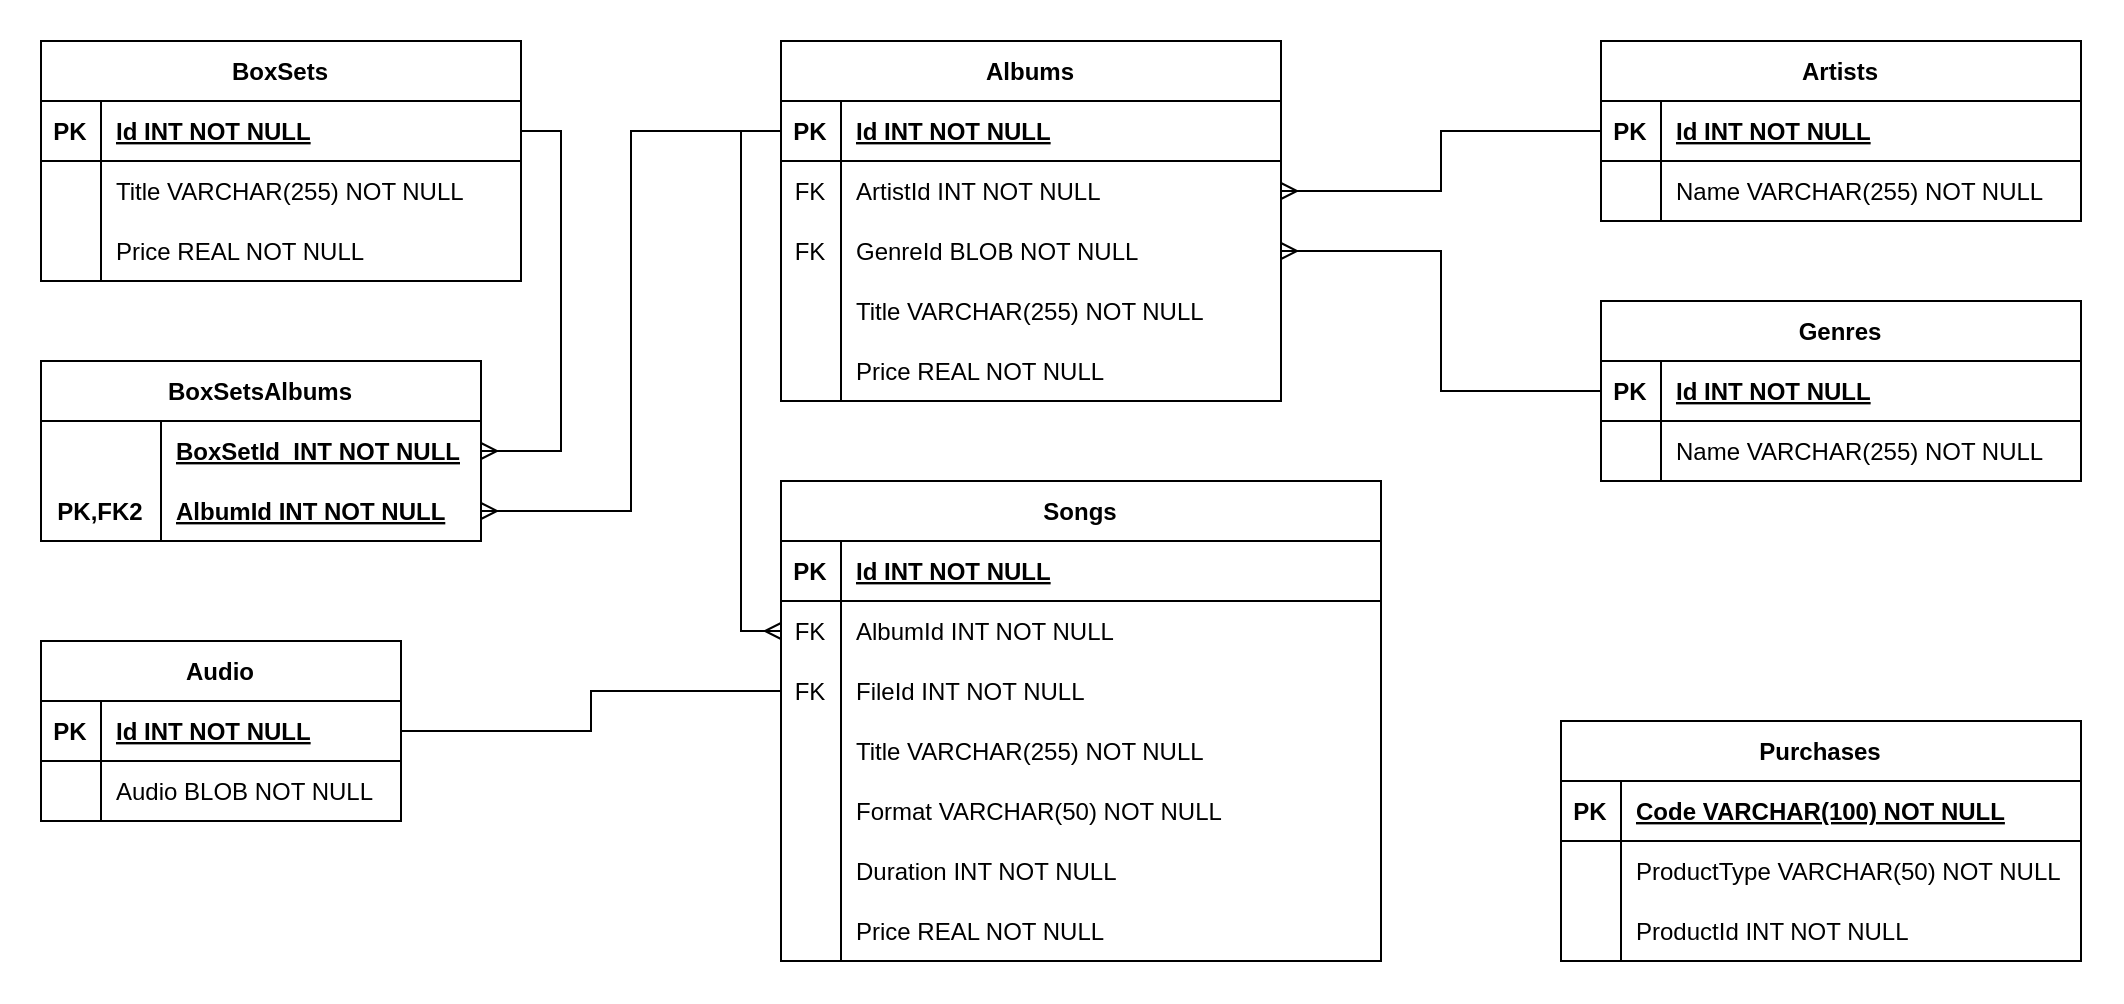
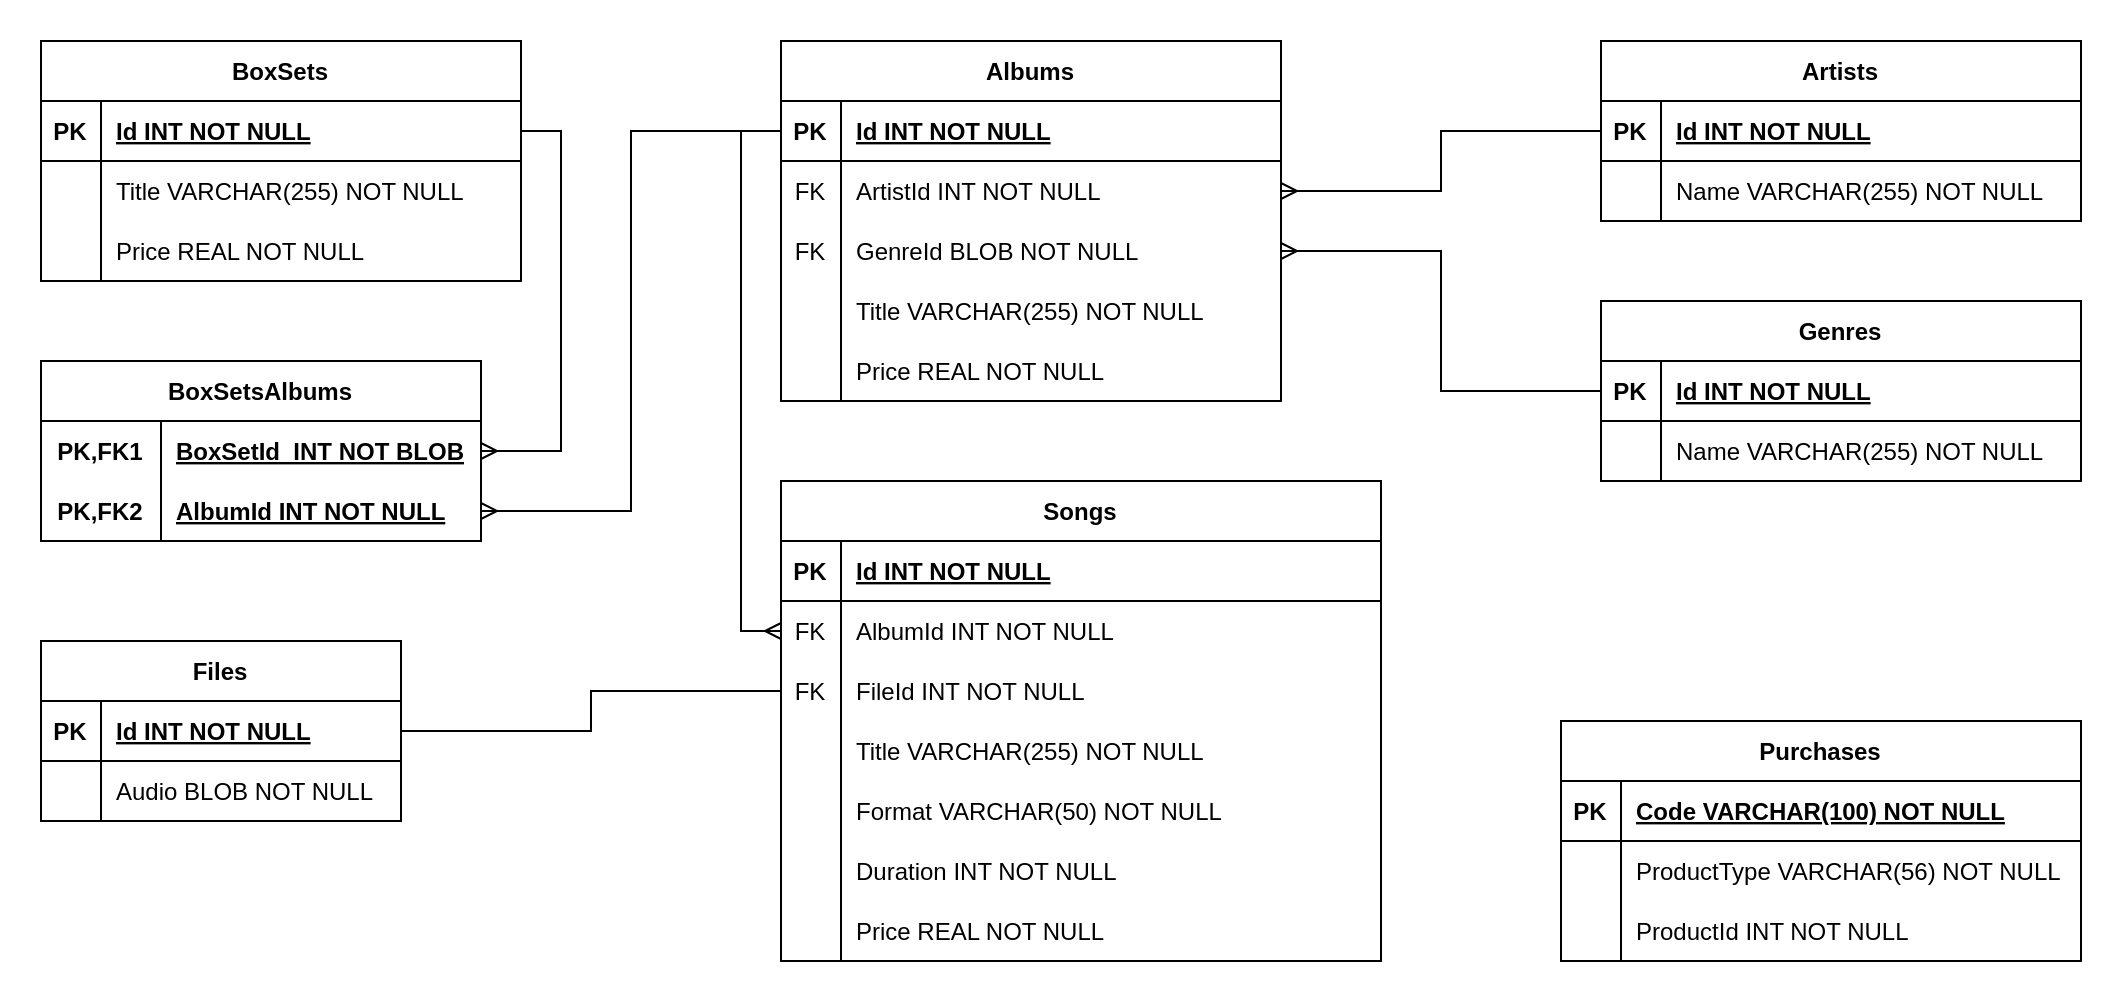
none -> (101, 451)
(318, 452) -> (318, 452)
(220, 672) -> (220, 672)
(1842, 872) -> (1842, 872)
